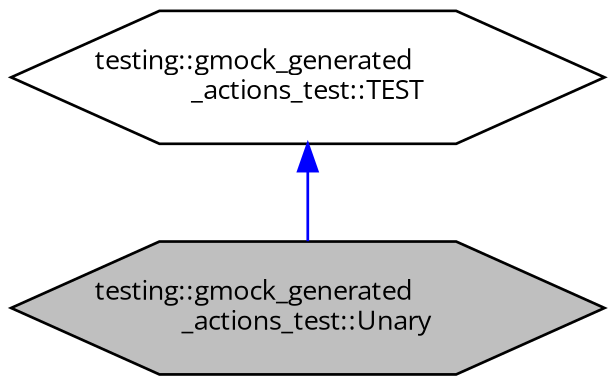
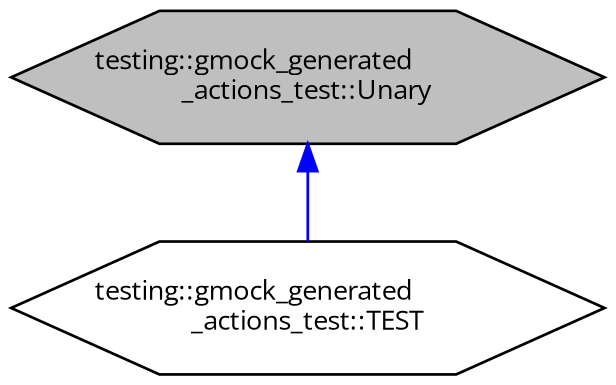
(308, 206) -> (308, 206)
